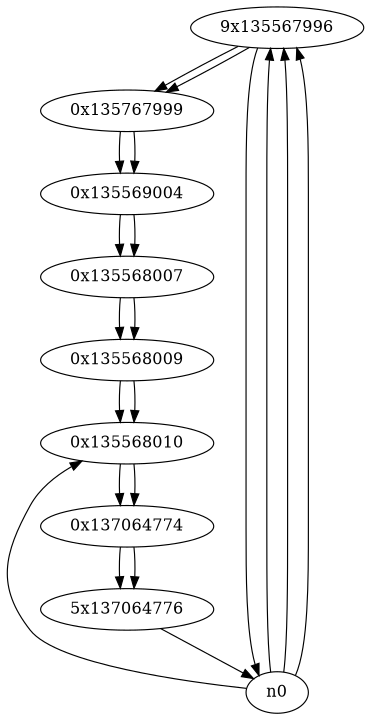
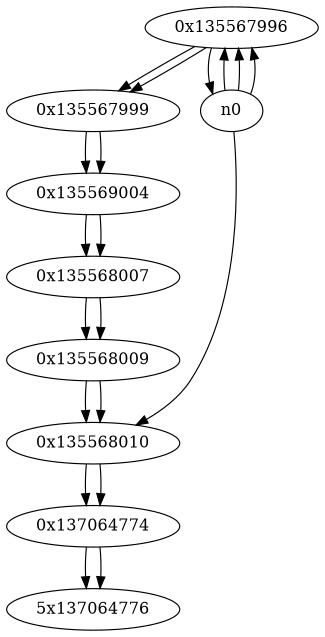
(277, 28) -> (232, 28)
(127, 111) -> (93, 111)
(202, 651) -> none
